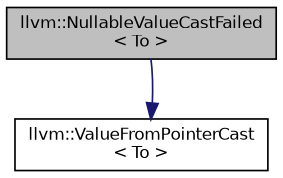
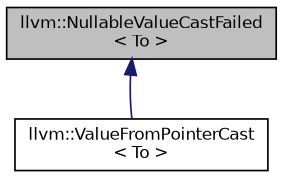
(153, 81) -> (130, 97)
